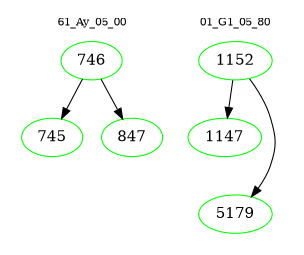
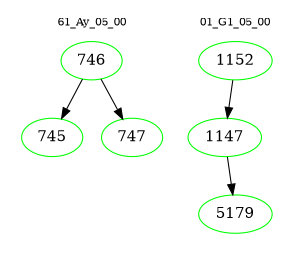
(235, 23) -> (235, 23)
(274, 132) -> (229, 171)
(132, 137) -> (132, 137)
